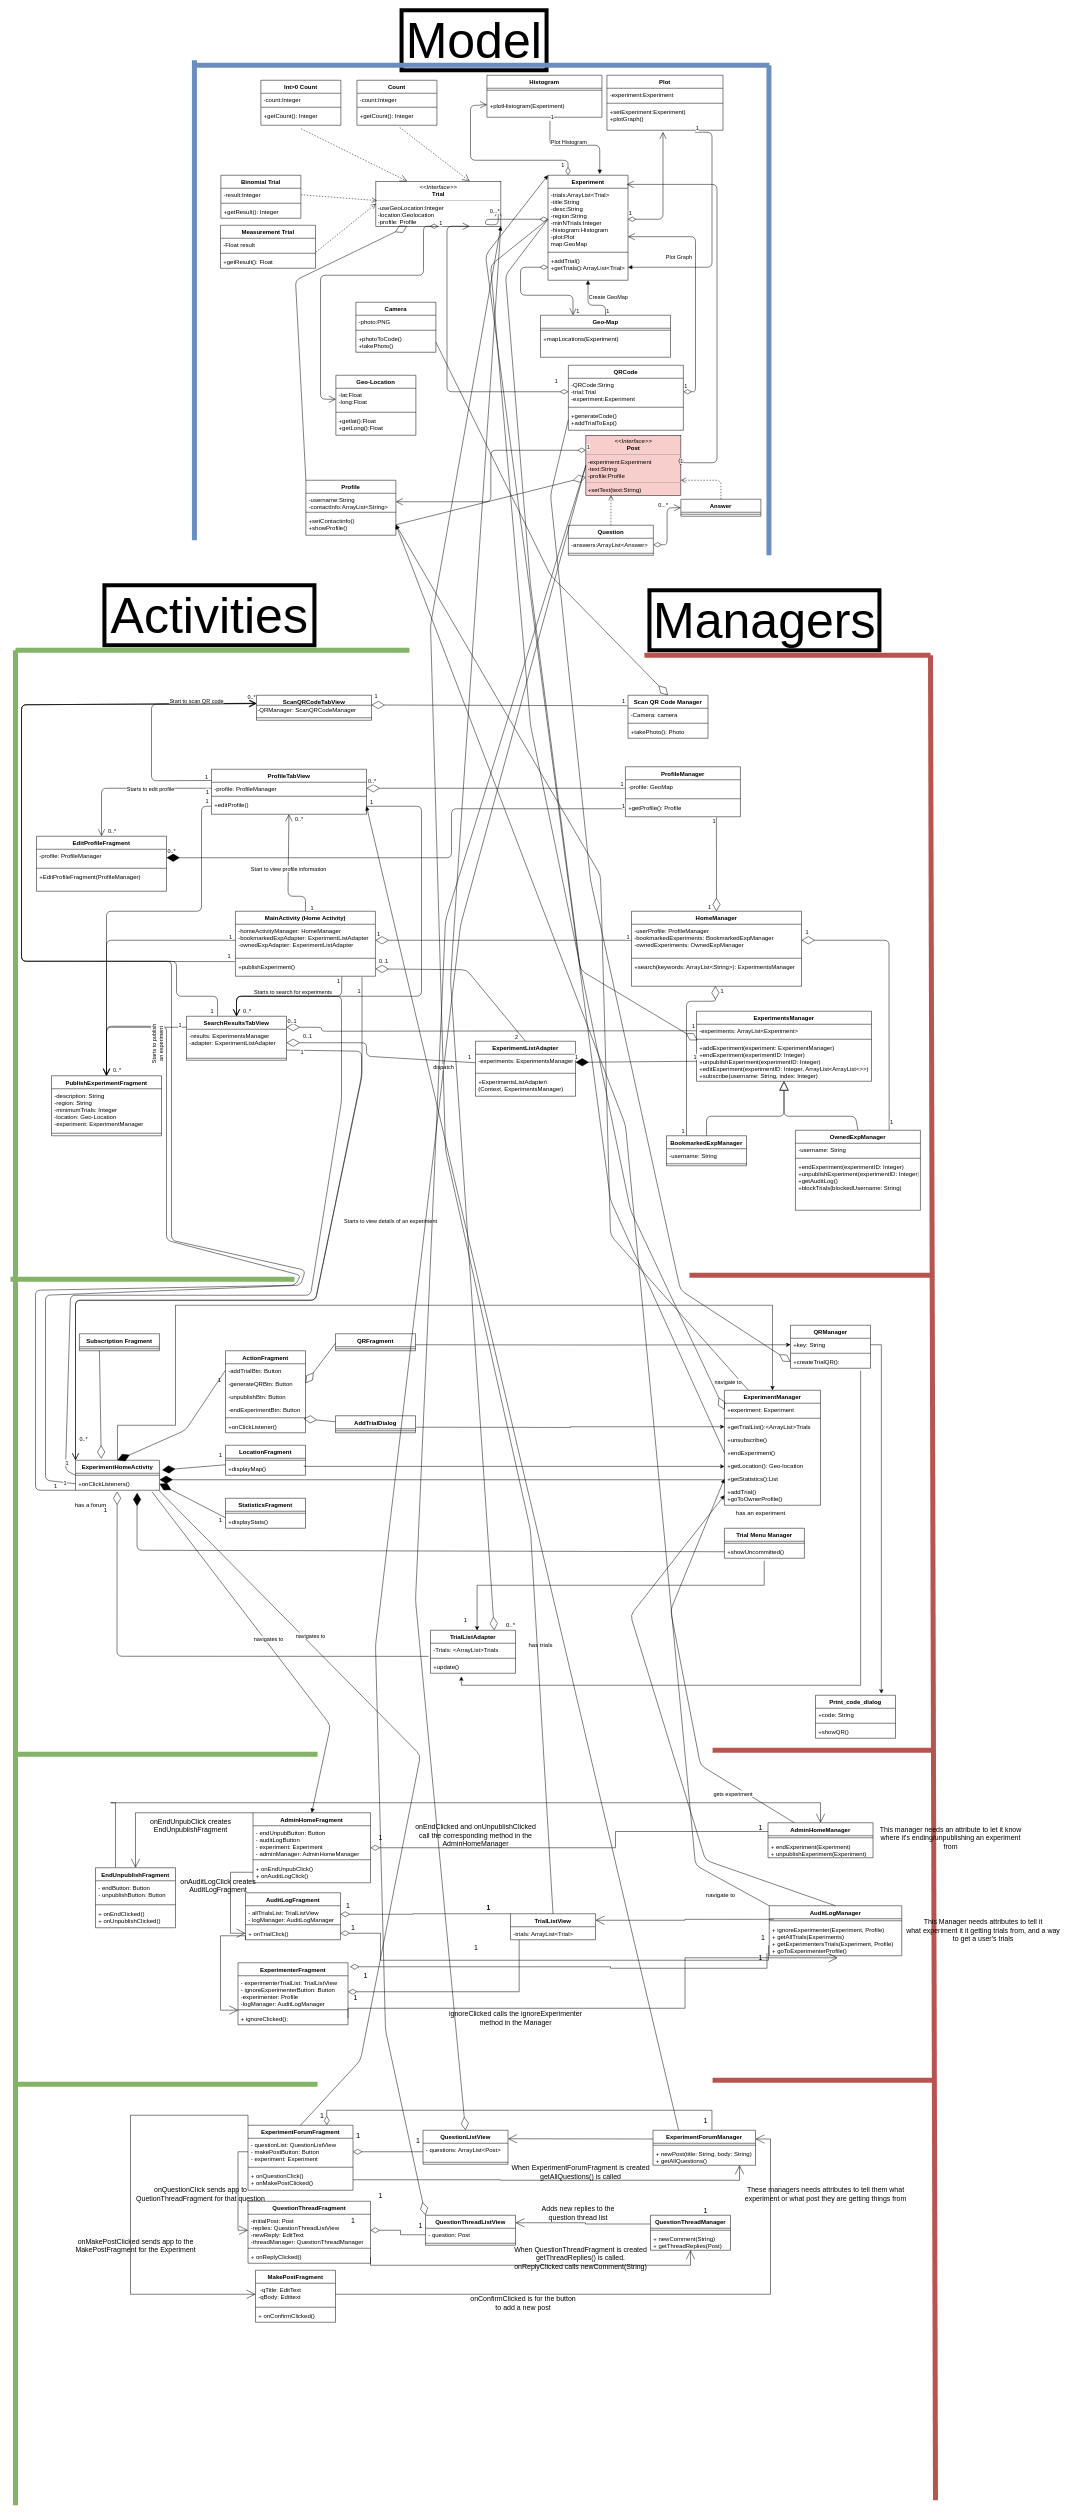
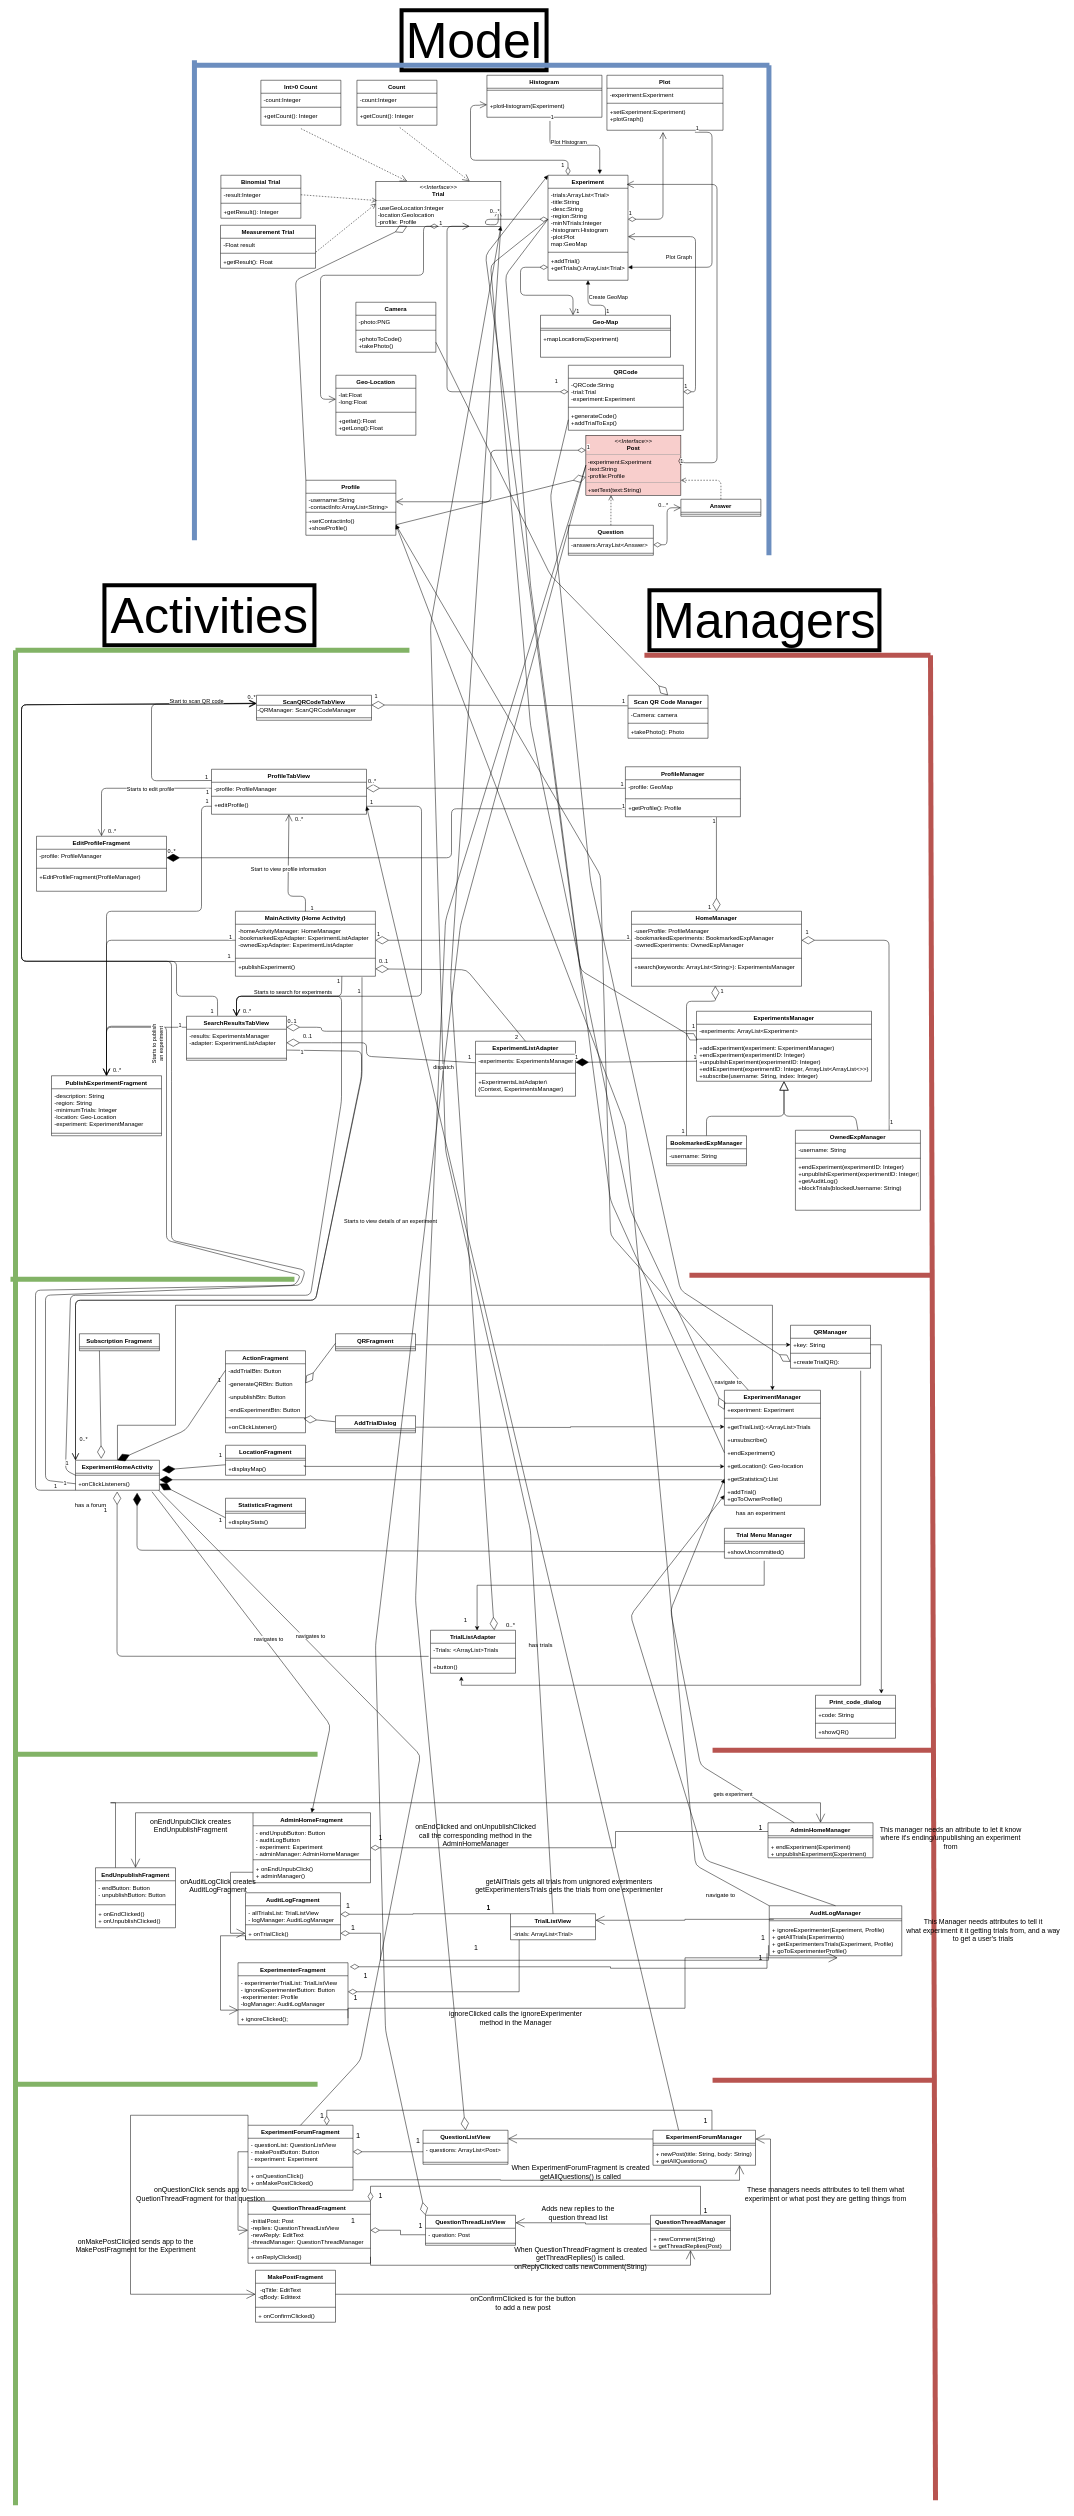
(448, 1667) -> (448, 1667)
(285, 1869) -> (285, 1869)
none -> (569, 1885)
none -> (546, 2186)
